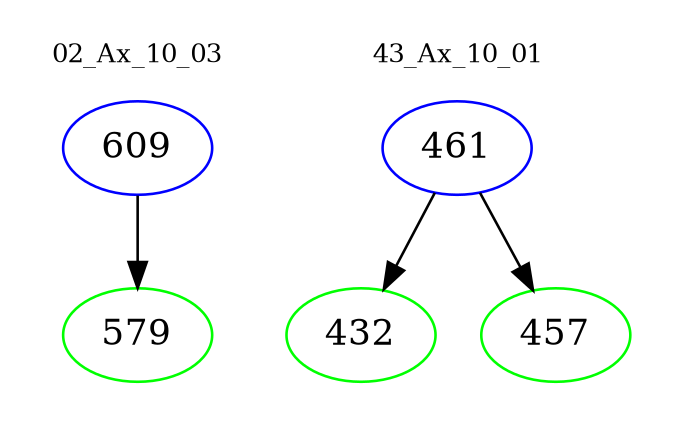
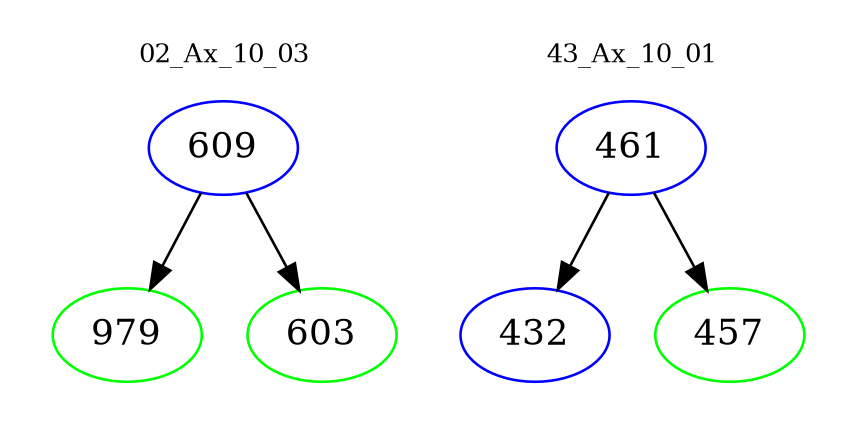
(138, 335) -> (127, 335)
none -> (322, 335)
(361, 335) -> (535, 335)
